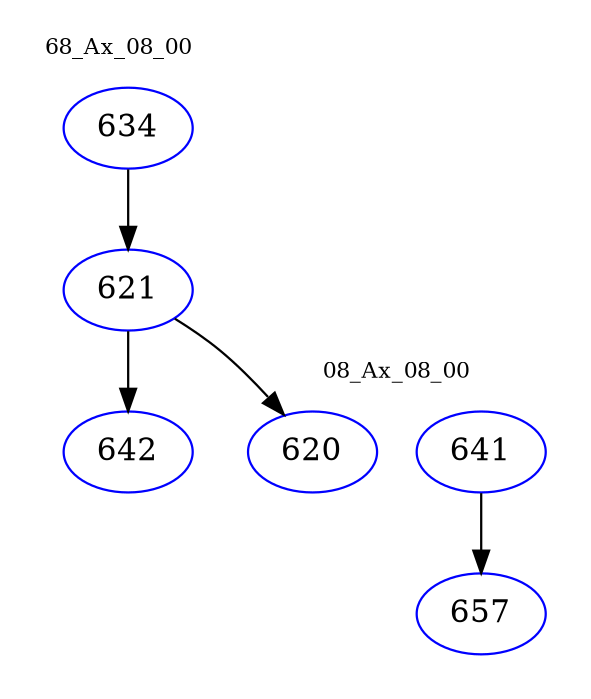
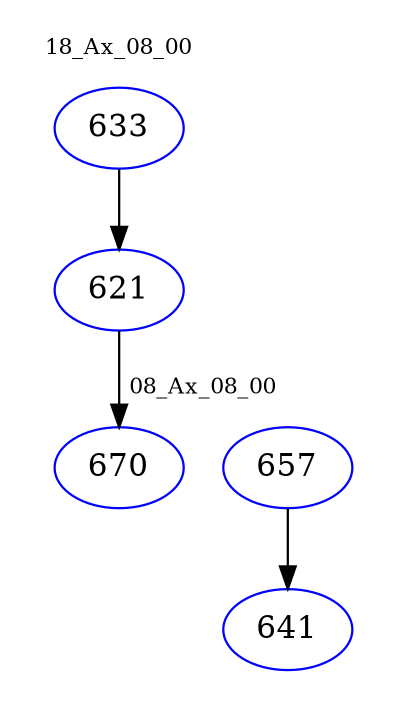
(119, 48) -> (119, 48)
(128, 128) -> (119, 128)
(128, 452) -> none
(313, 452) -> (119, 468)
(481, 522) -> (288, 538)
